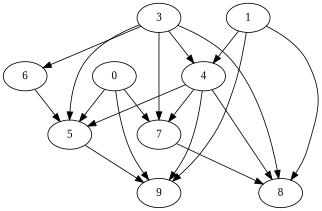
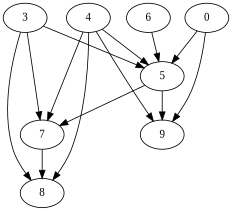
(248, 18) -> none
(179, 44) -> none
(91, 47) -> none
(133, 101) -> (106, 104)
